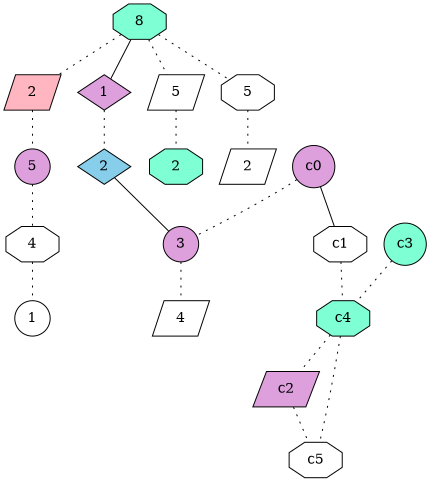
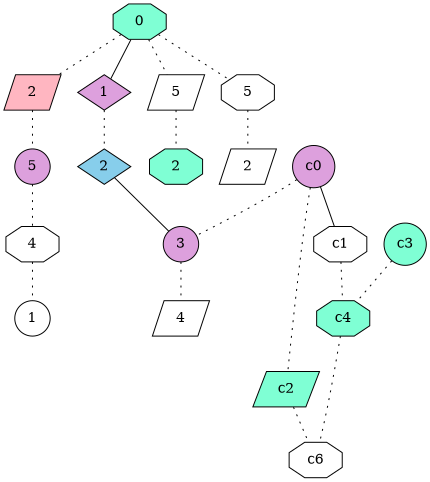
(140, 22) -> (140, 22)
(315, 353) -> (298, 279)
(286, 389) -> (286, 389)
(316, 460) -> (316, 460)
